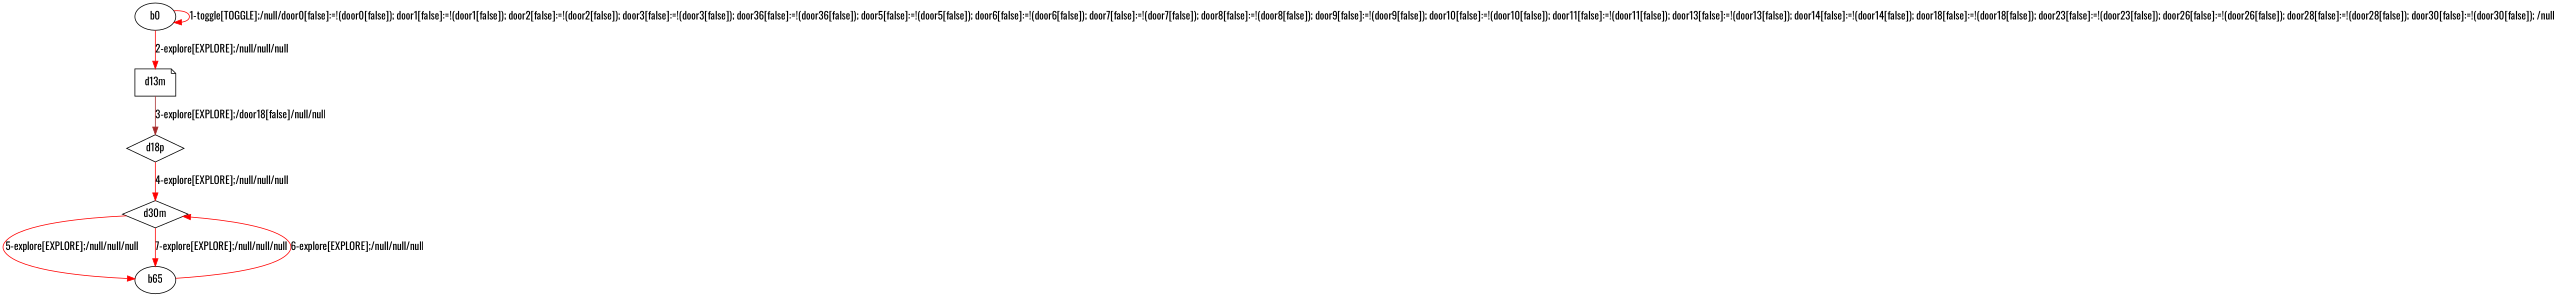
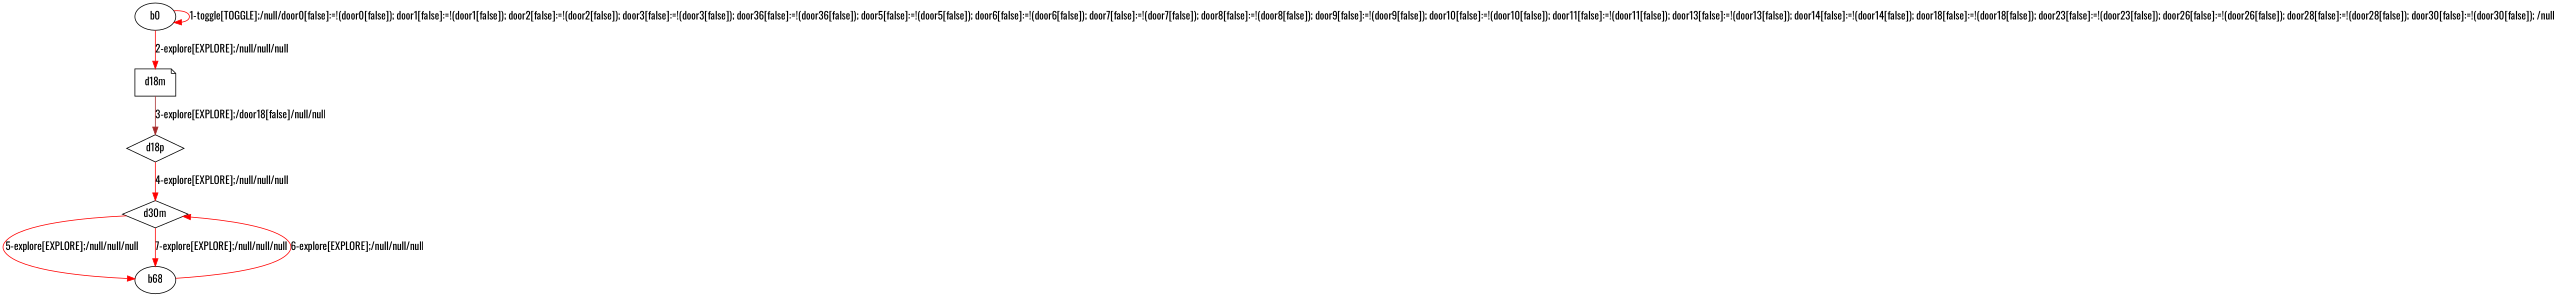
(155, 83) -> (155, 83)
(155, 280) -> (155, 280)
